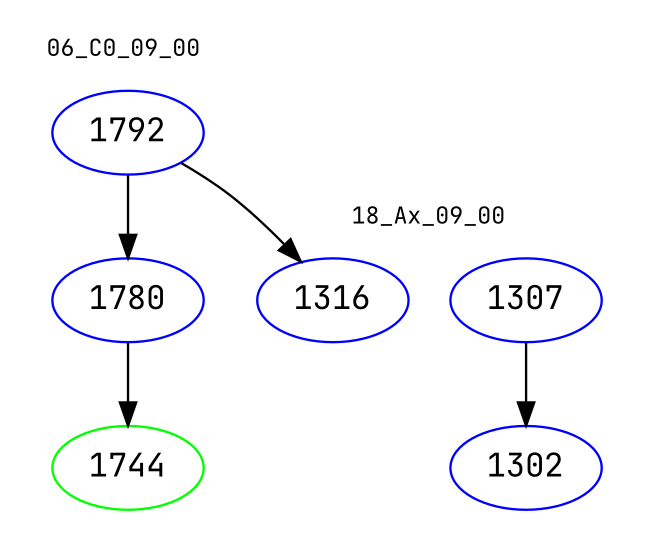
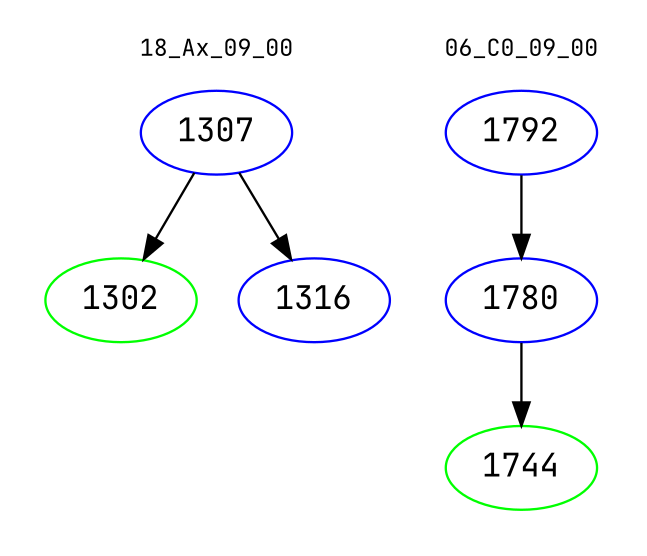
(256, 217) -> (259, 206)
(526, 468) -> (121, 300)
